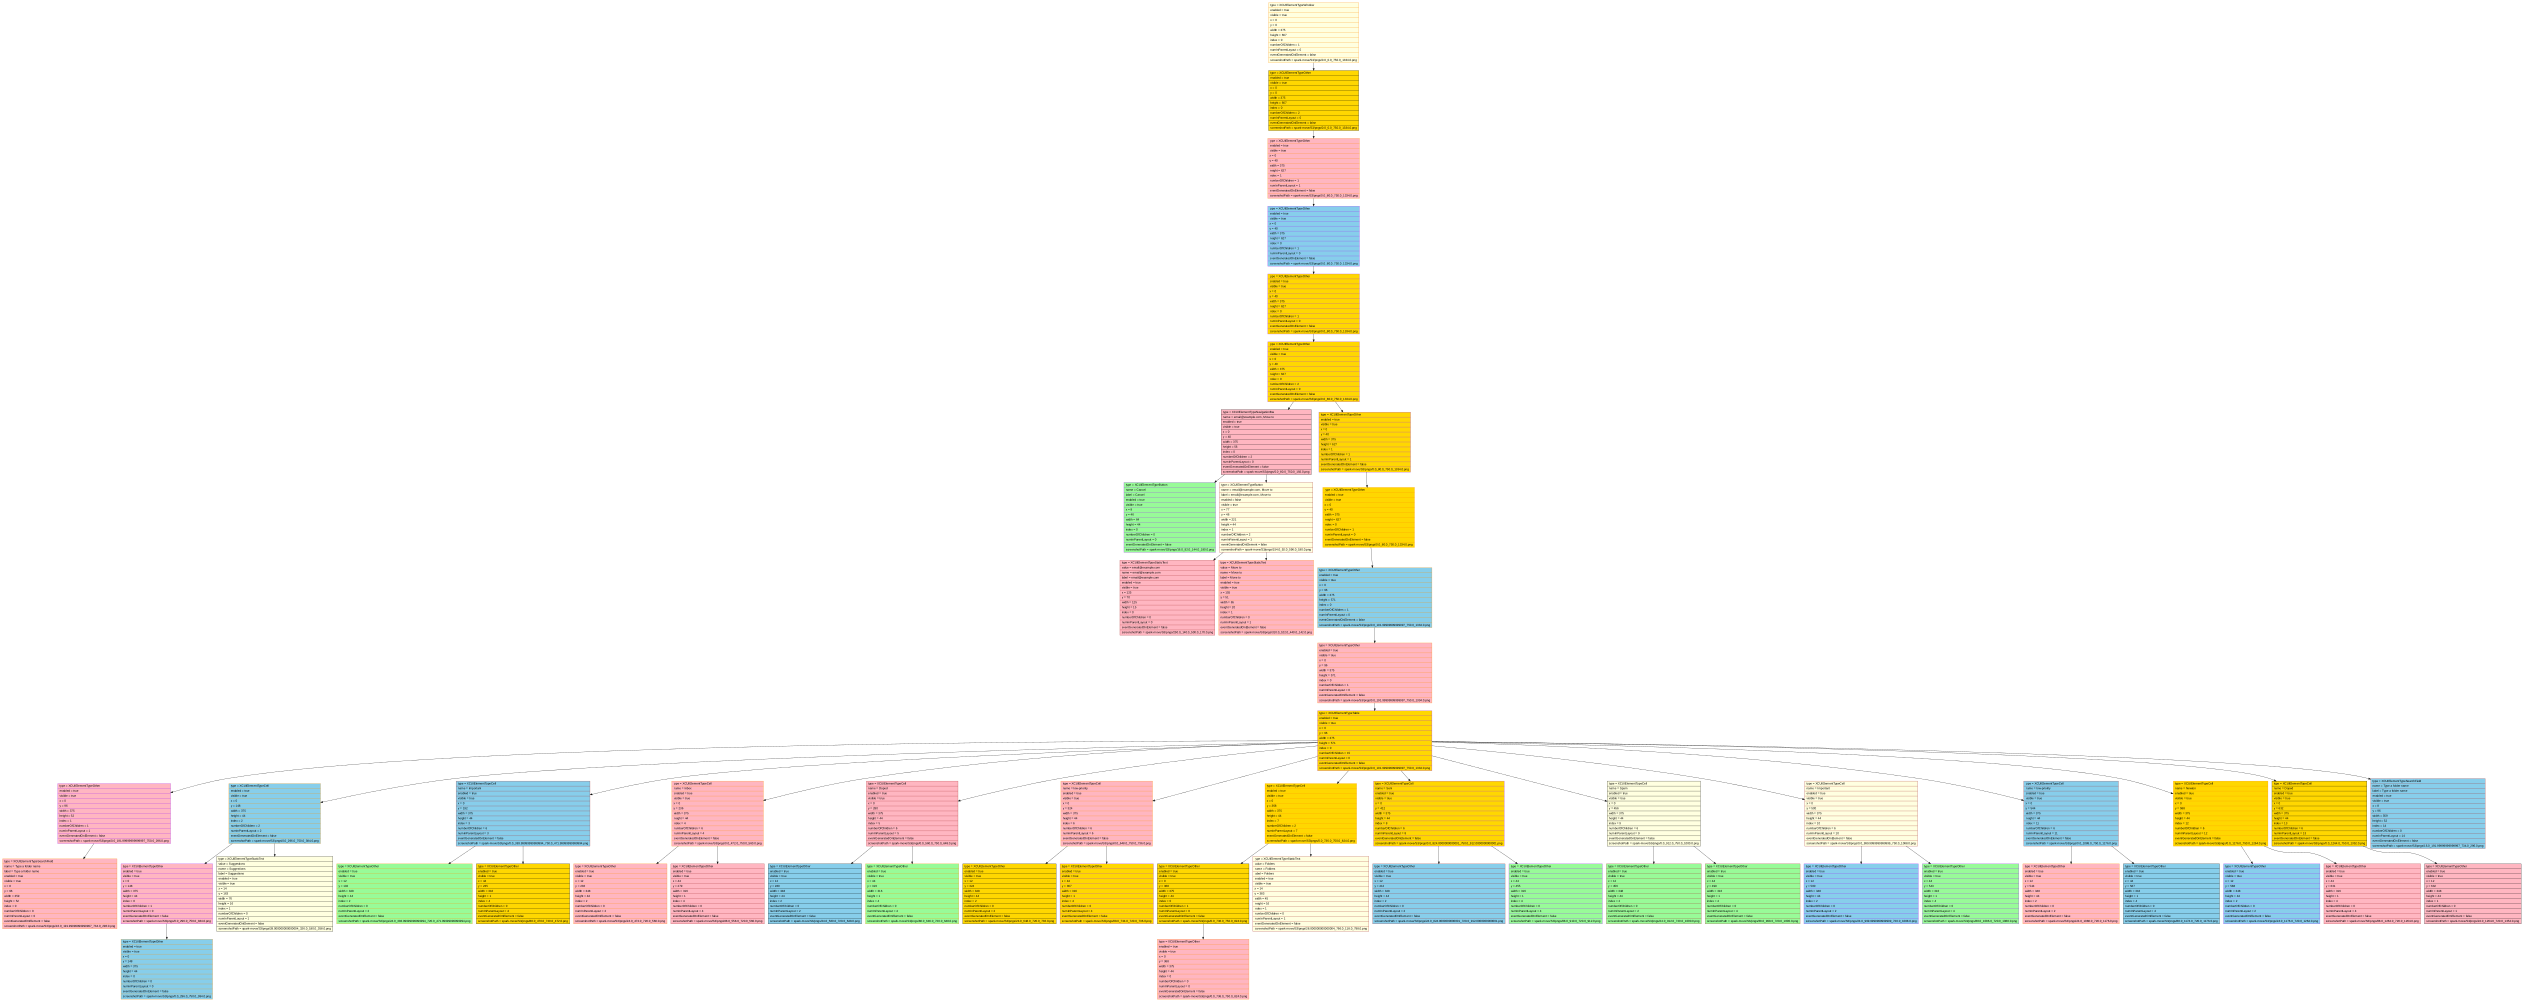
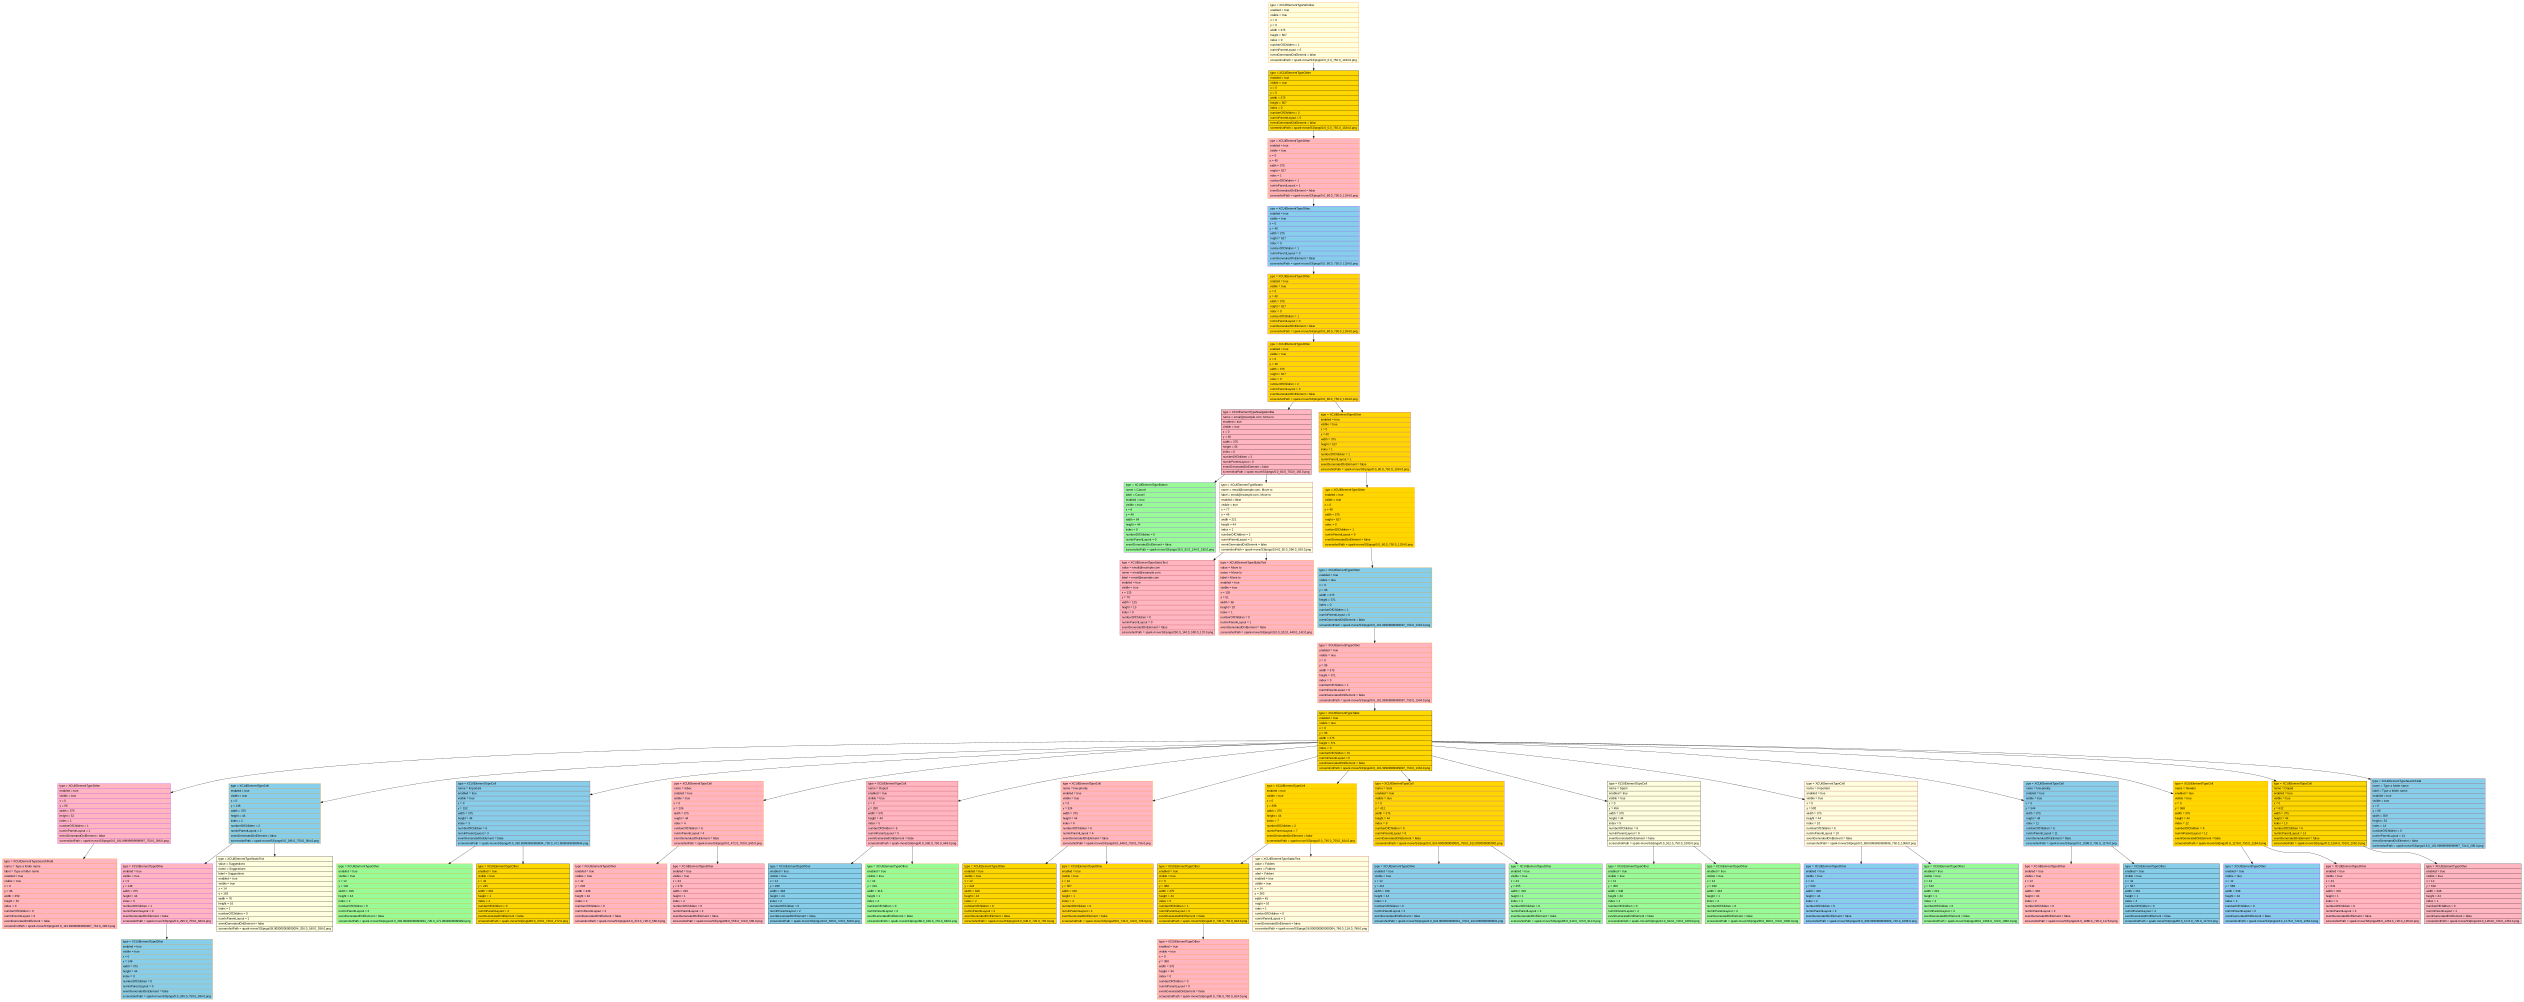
(1375, 741) -> (1375, 741)
